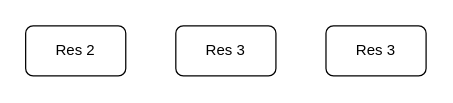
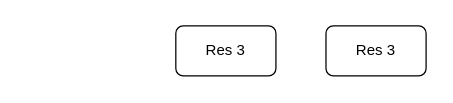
(76, 51) -> none
